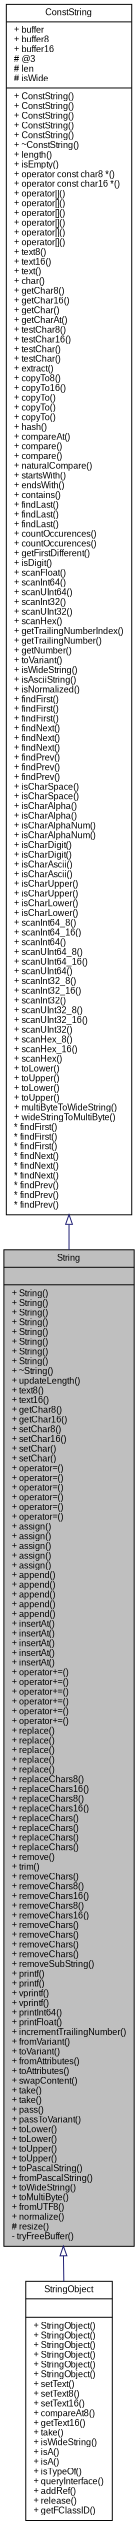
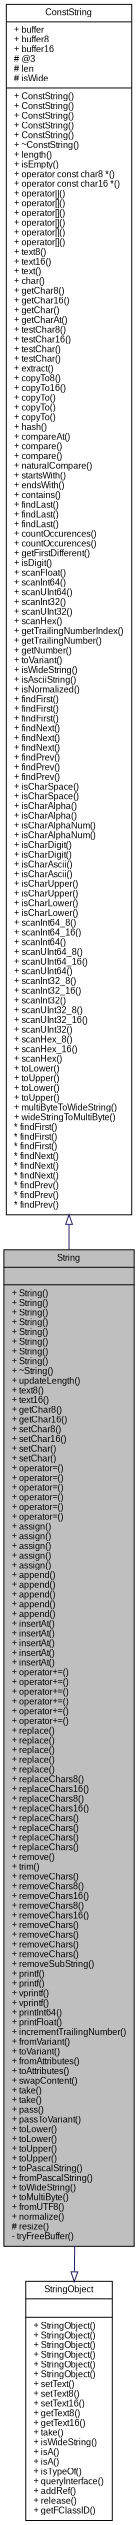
(64, 2269) -> (75, 2259)
(65, 2414) -> (57, 2414)
